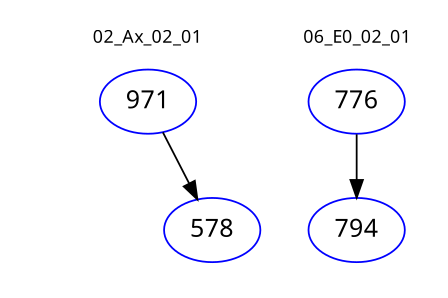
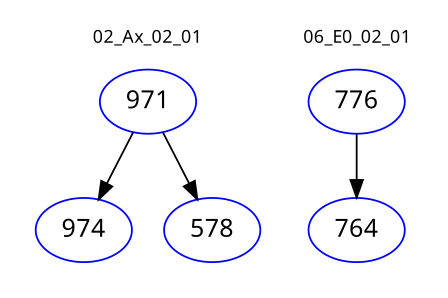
none -> (84, 230)
(357, 230) -> (357, 230)
